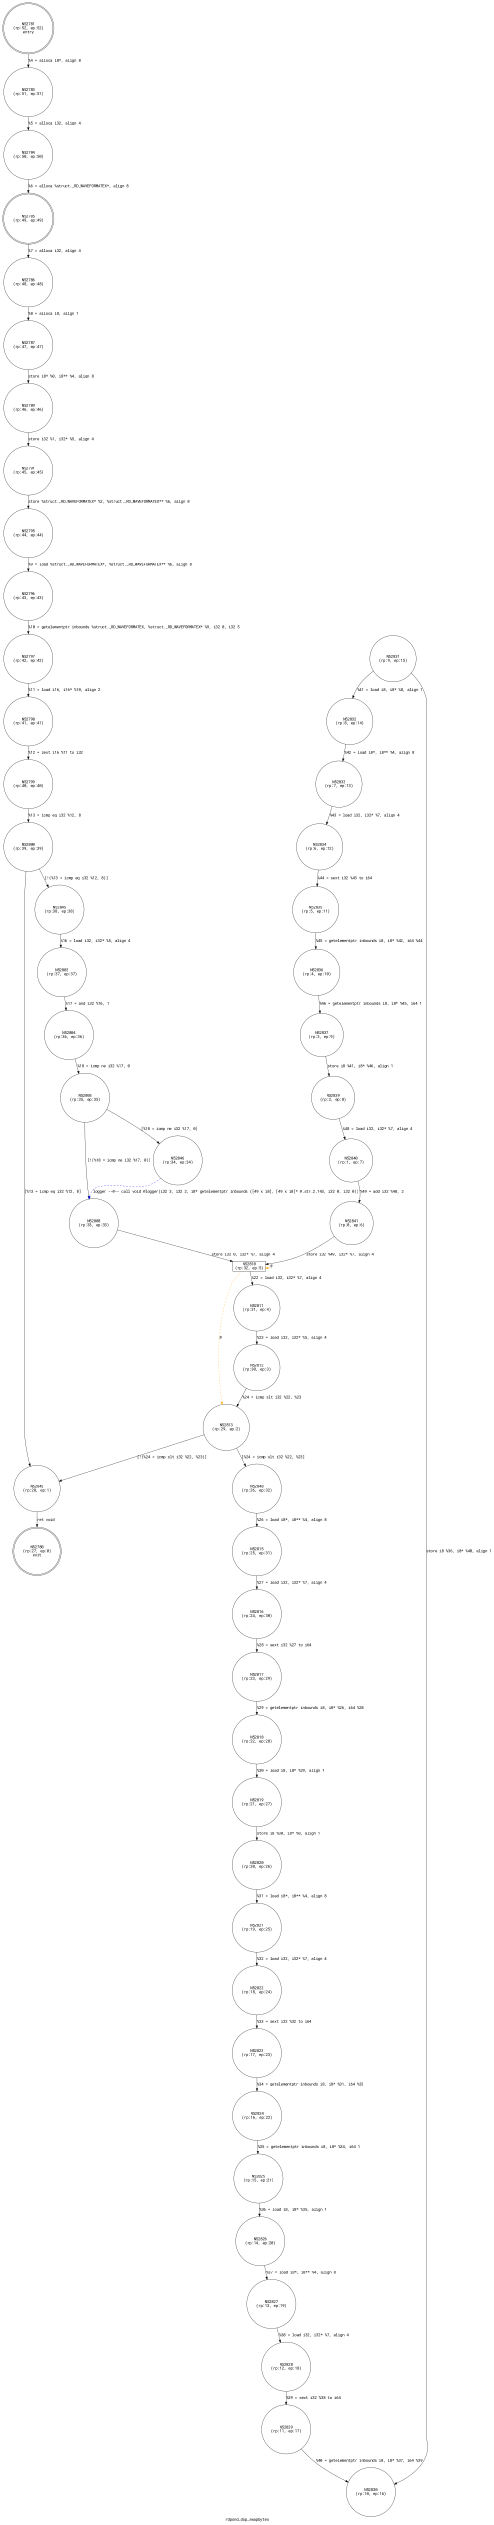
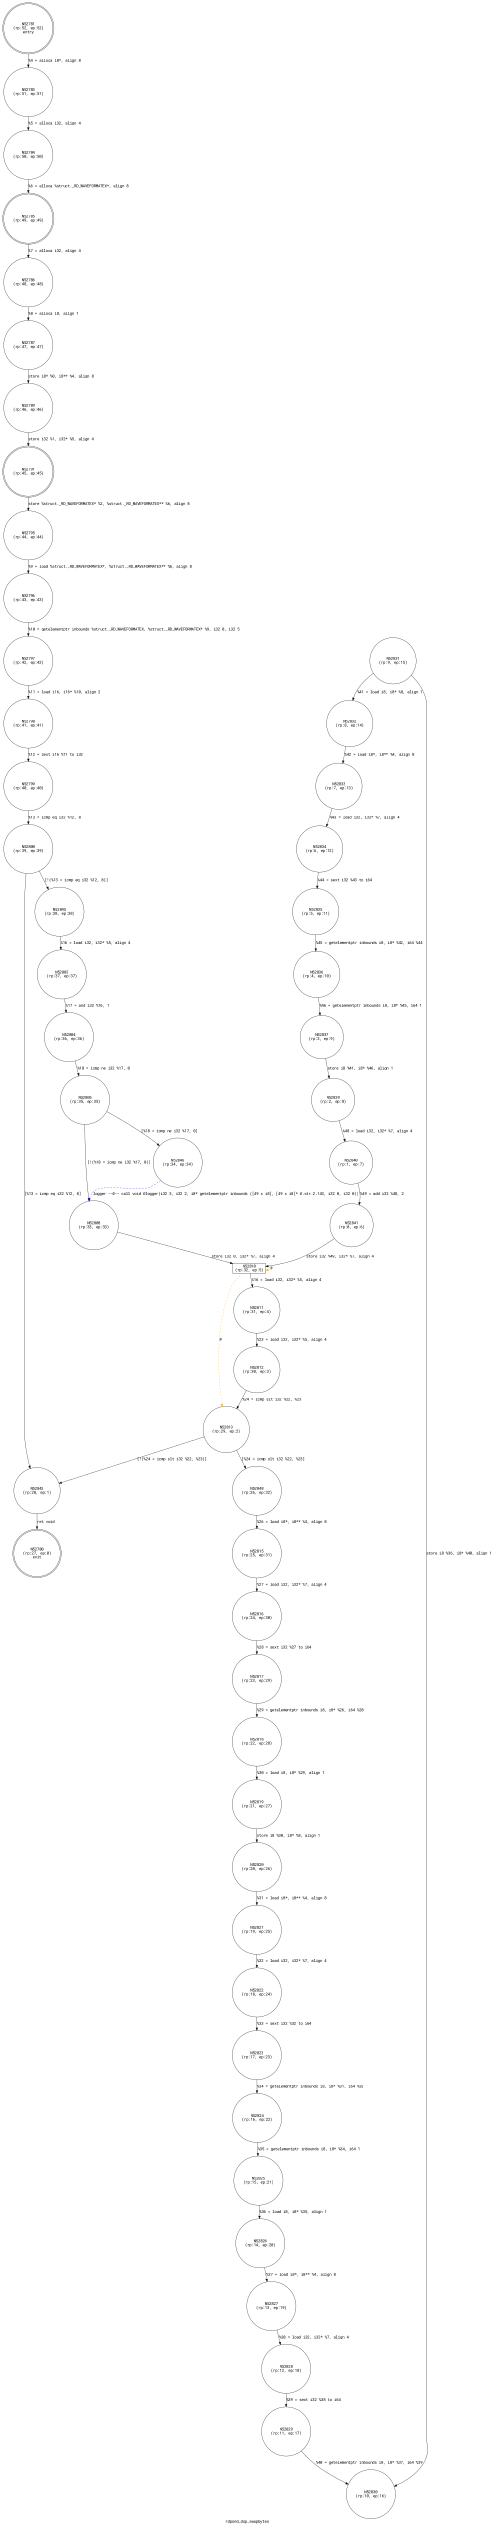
(28, 471) -> (28, 472)
(287, 1278) -> (287, 1280)
